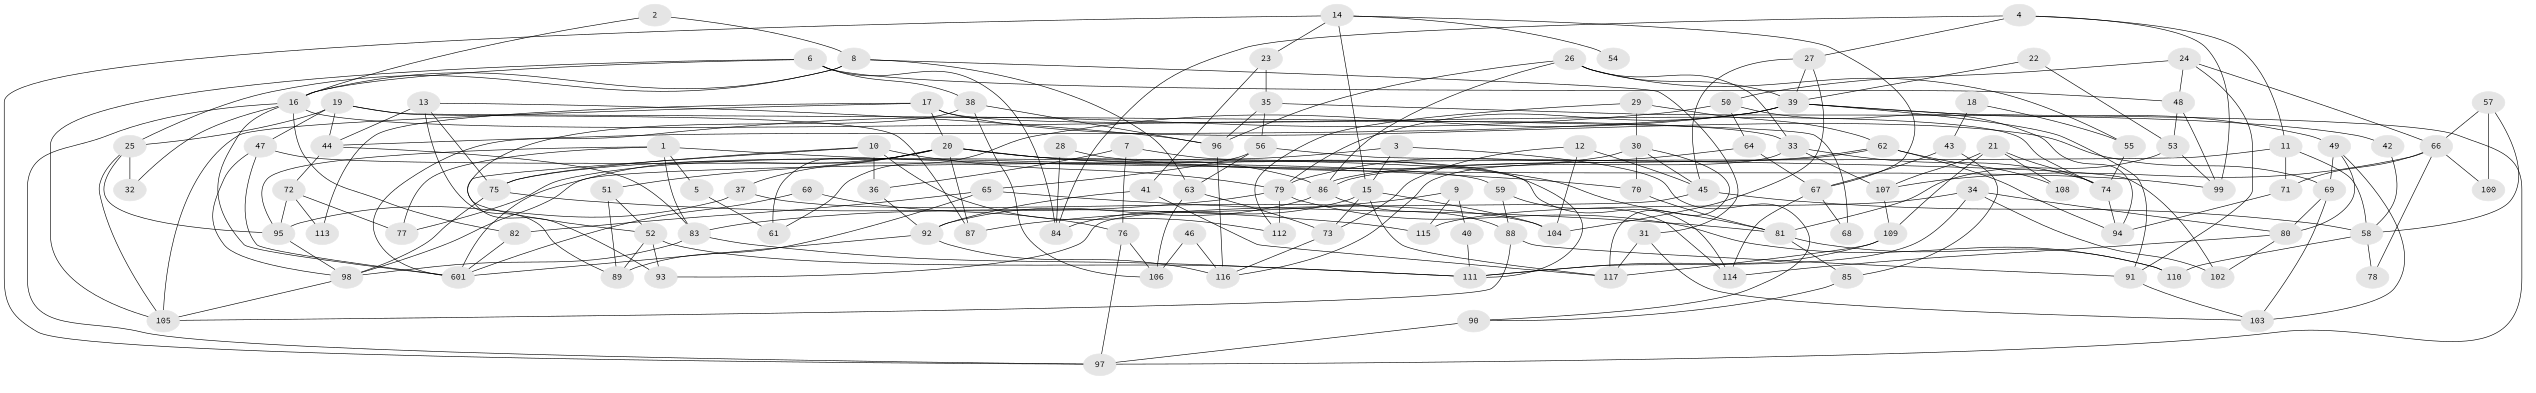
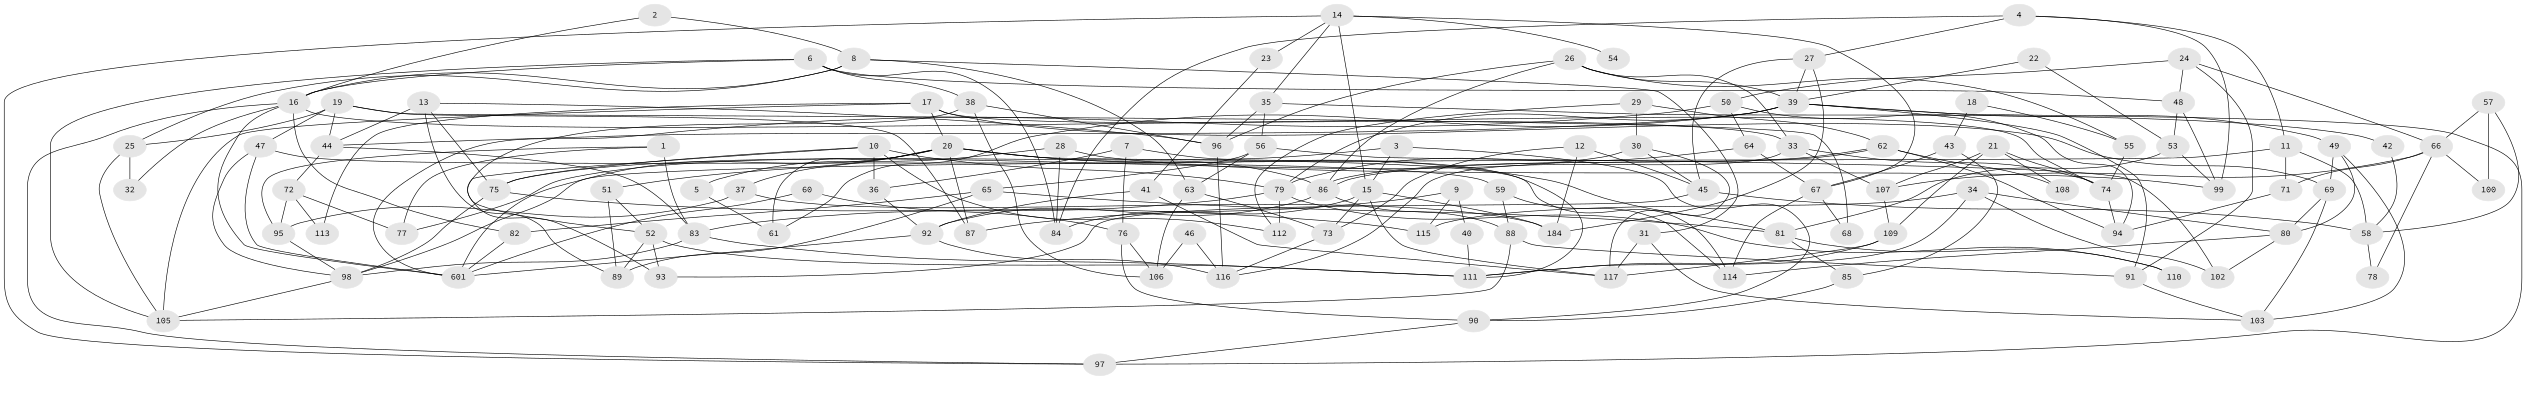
(1266, 81) -> (1302, 59)
(680, 168) -> (876, 161)
(1636, 190) -> none
(158, 221) -> none
(1554, 234) -> (1554, 234)
(2268, 252) -> none
(1111, 299) -> (1271, 311)
